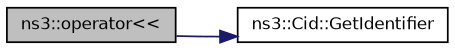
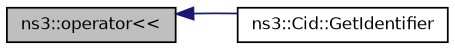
(198, 36) -> (215, 13)
